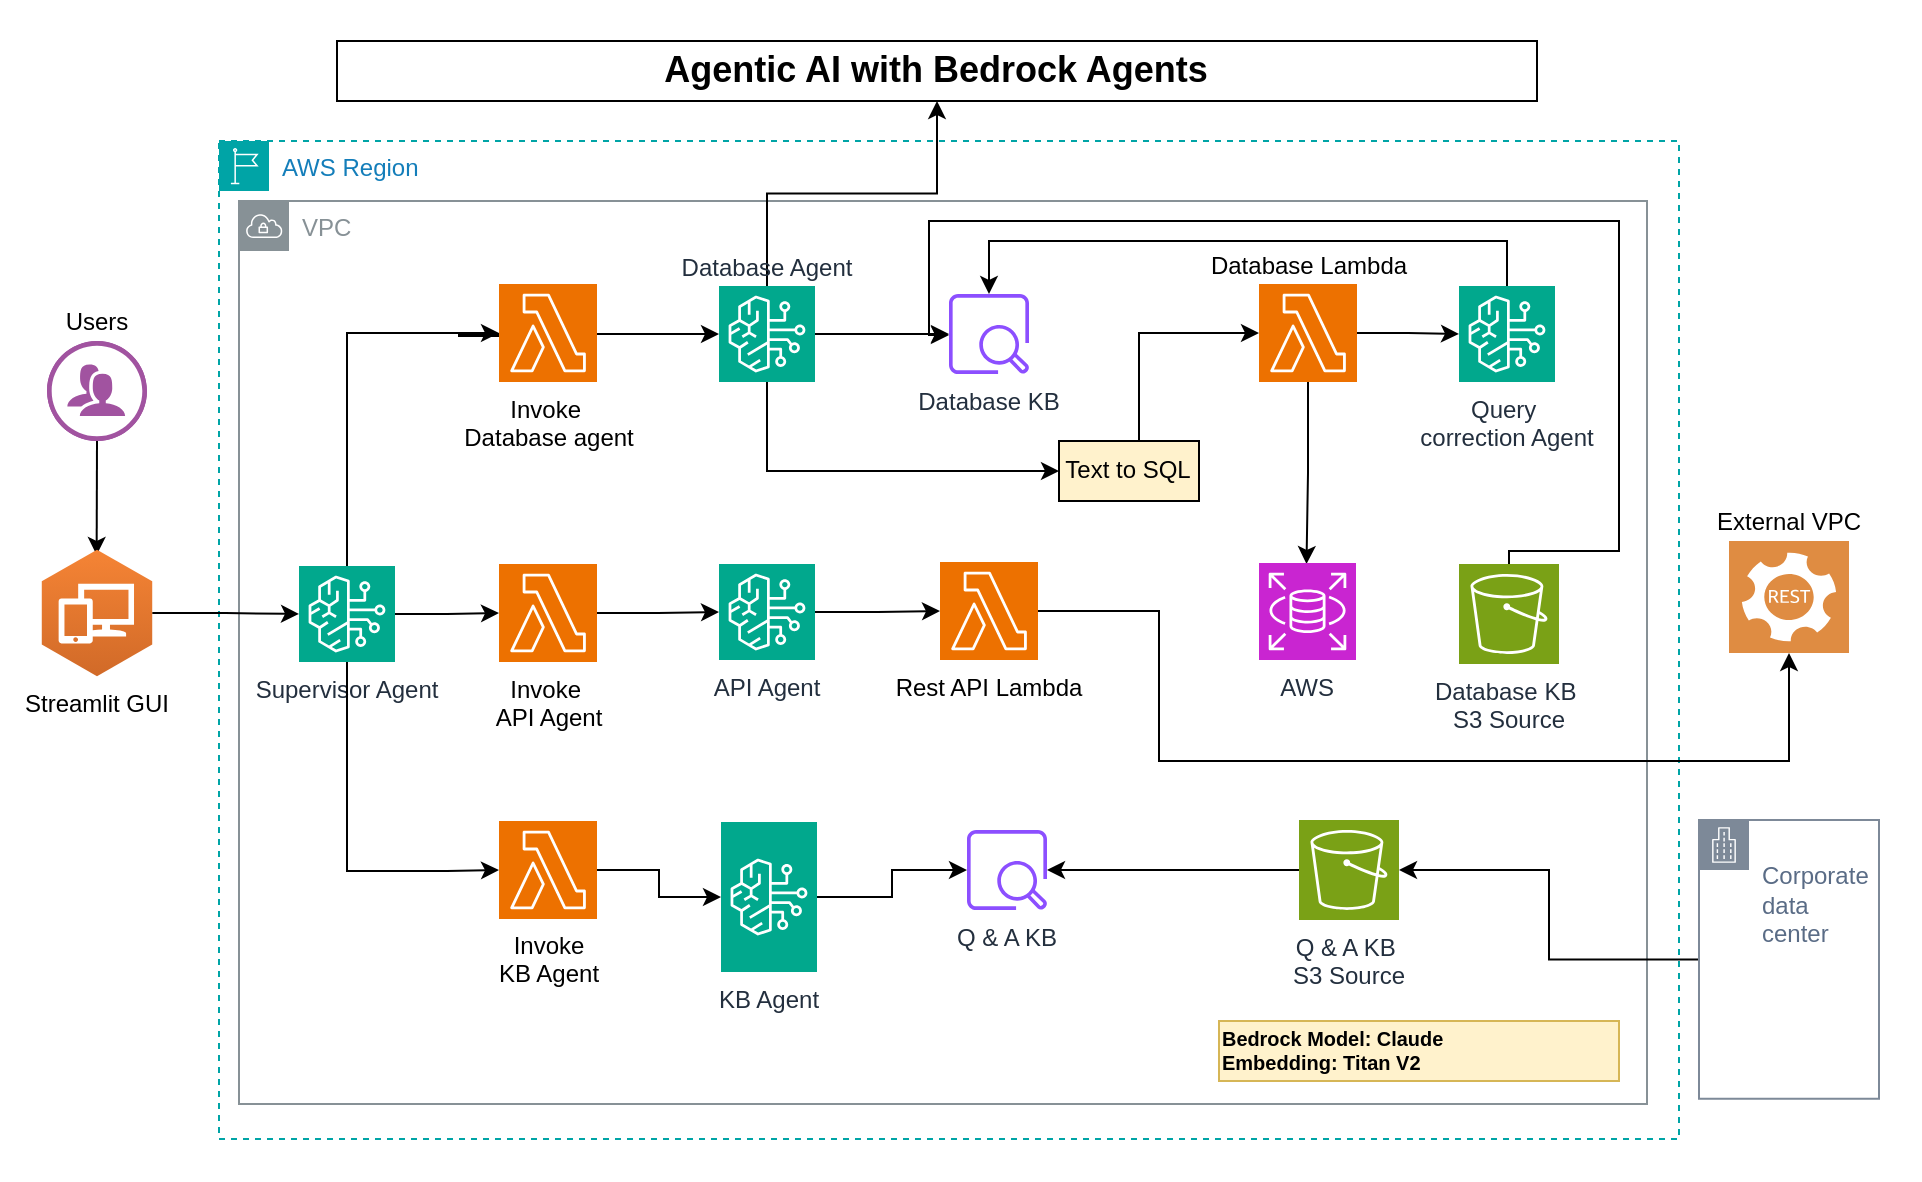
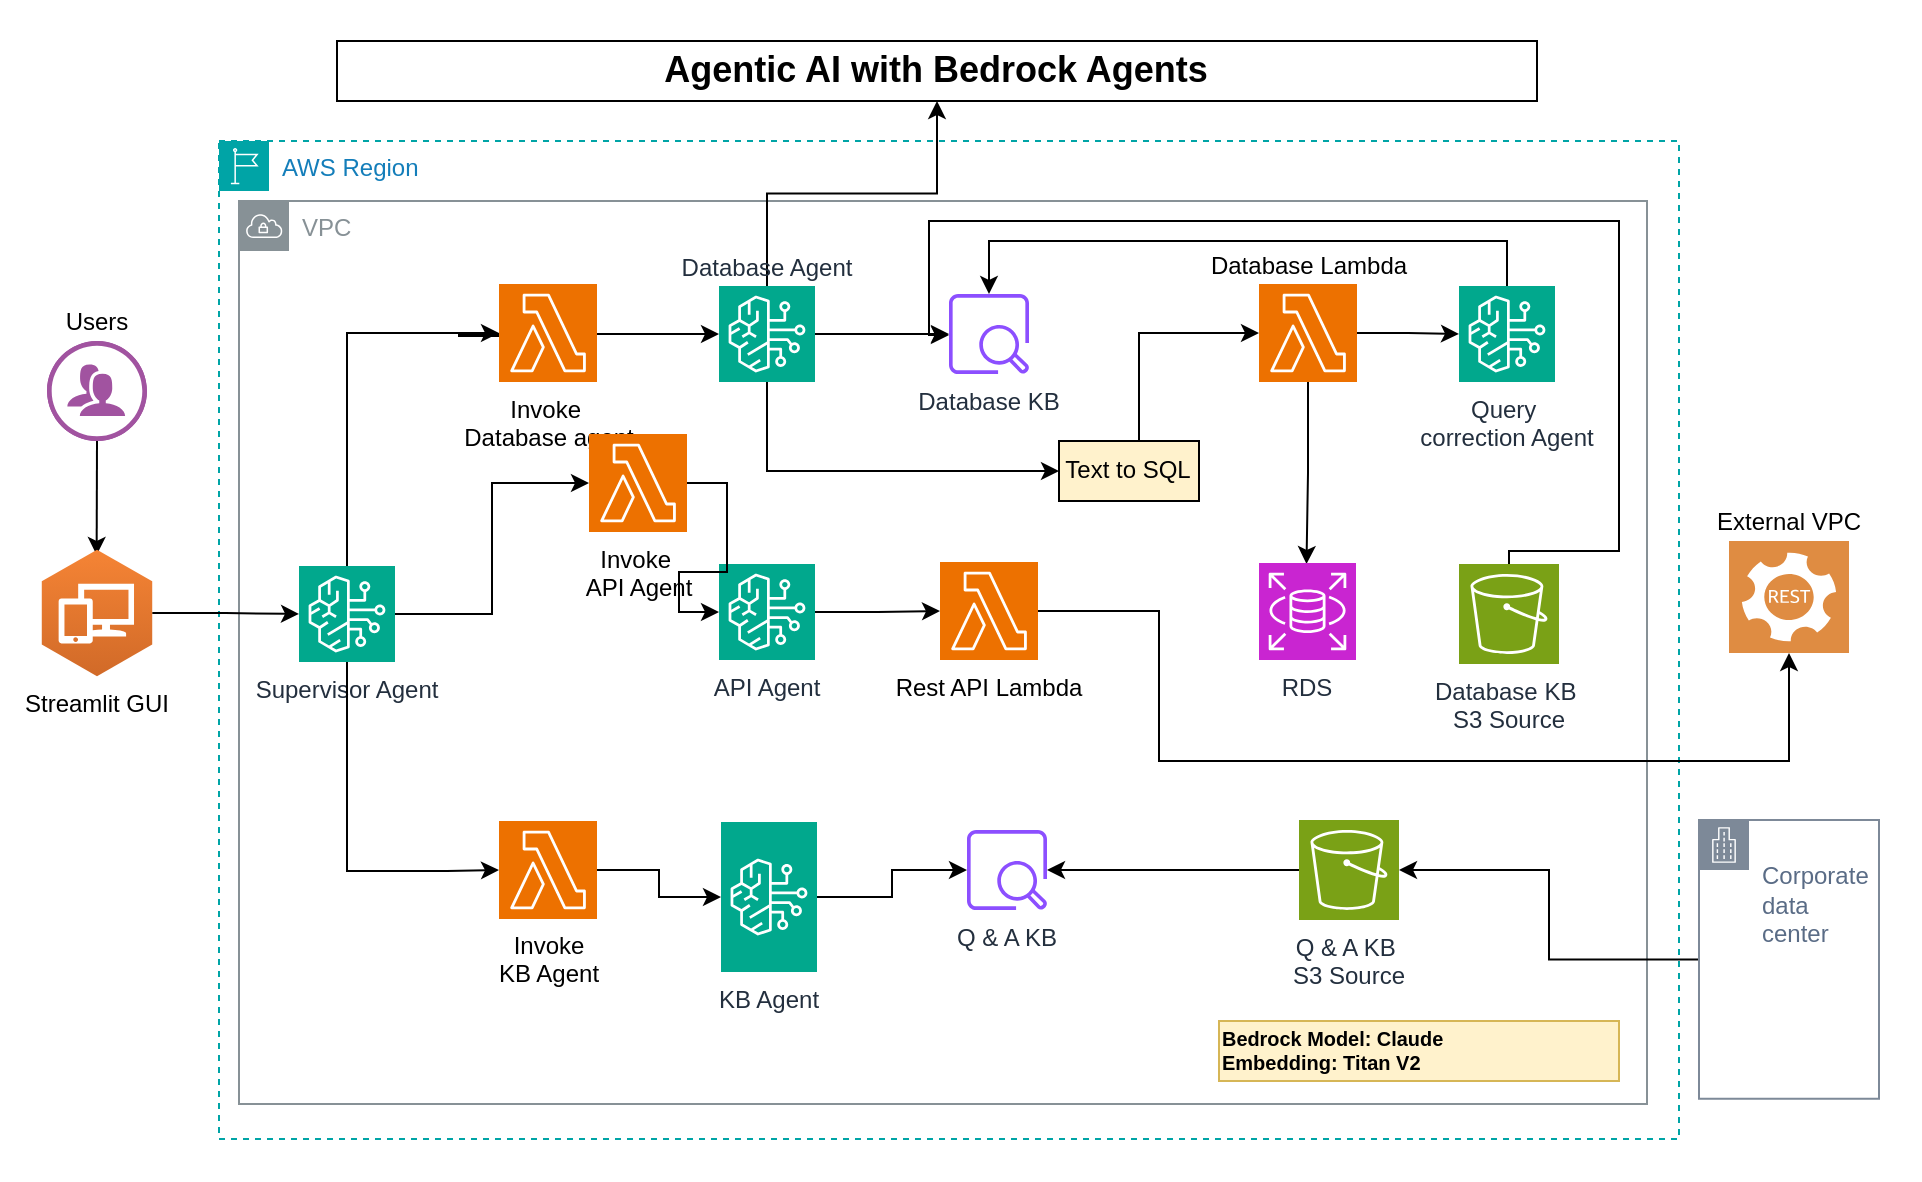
(548, 613) -> (638, 483)
(1308, 689) -> (1308, 689)
